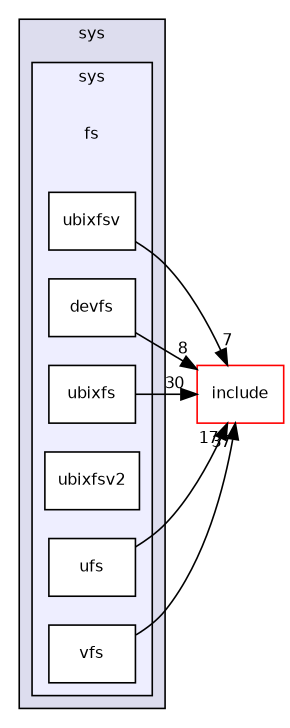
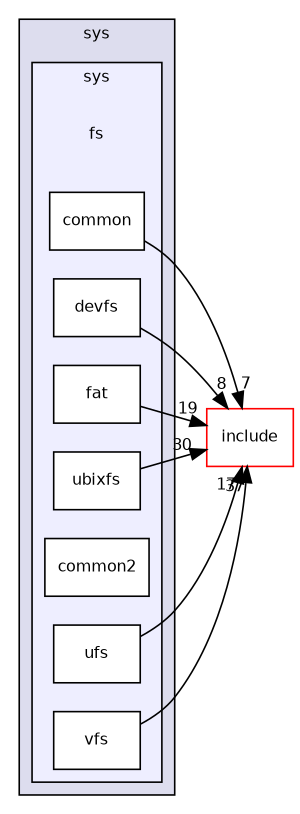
(92, 221) -> (97, 221)
none -> (97, 394)
(92, 481) -> (97, 567)
